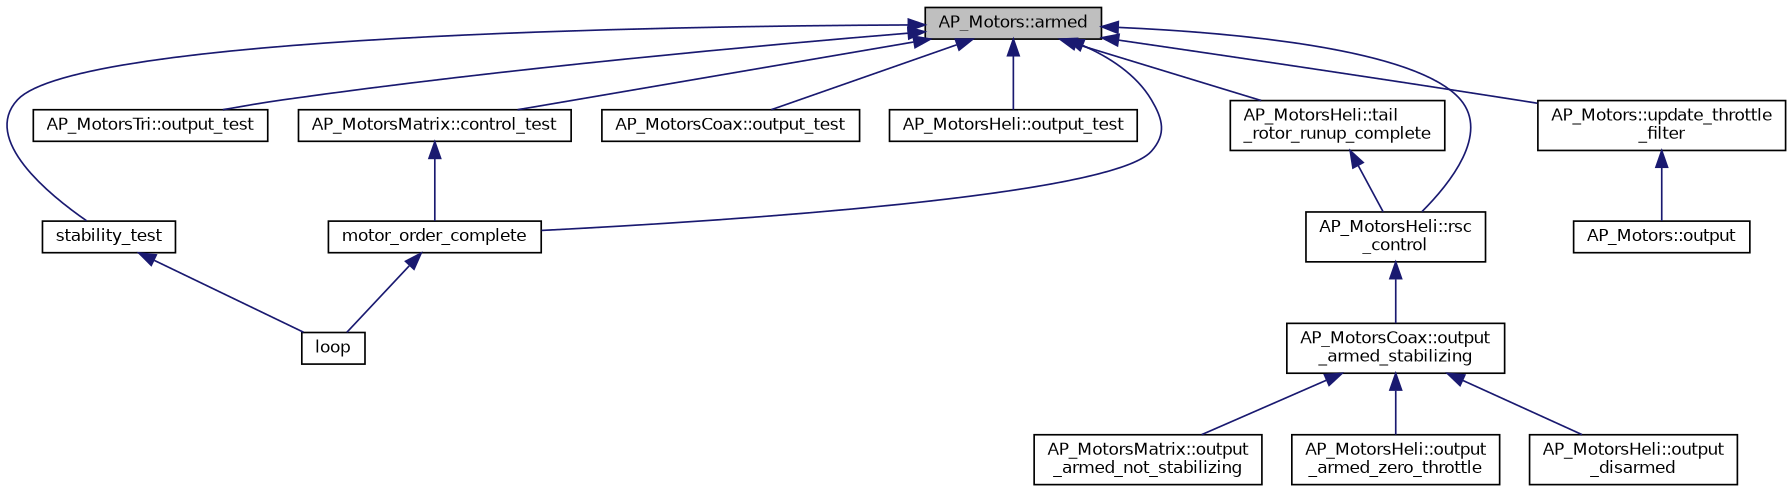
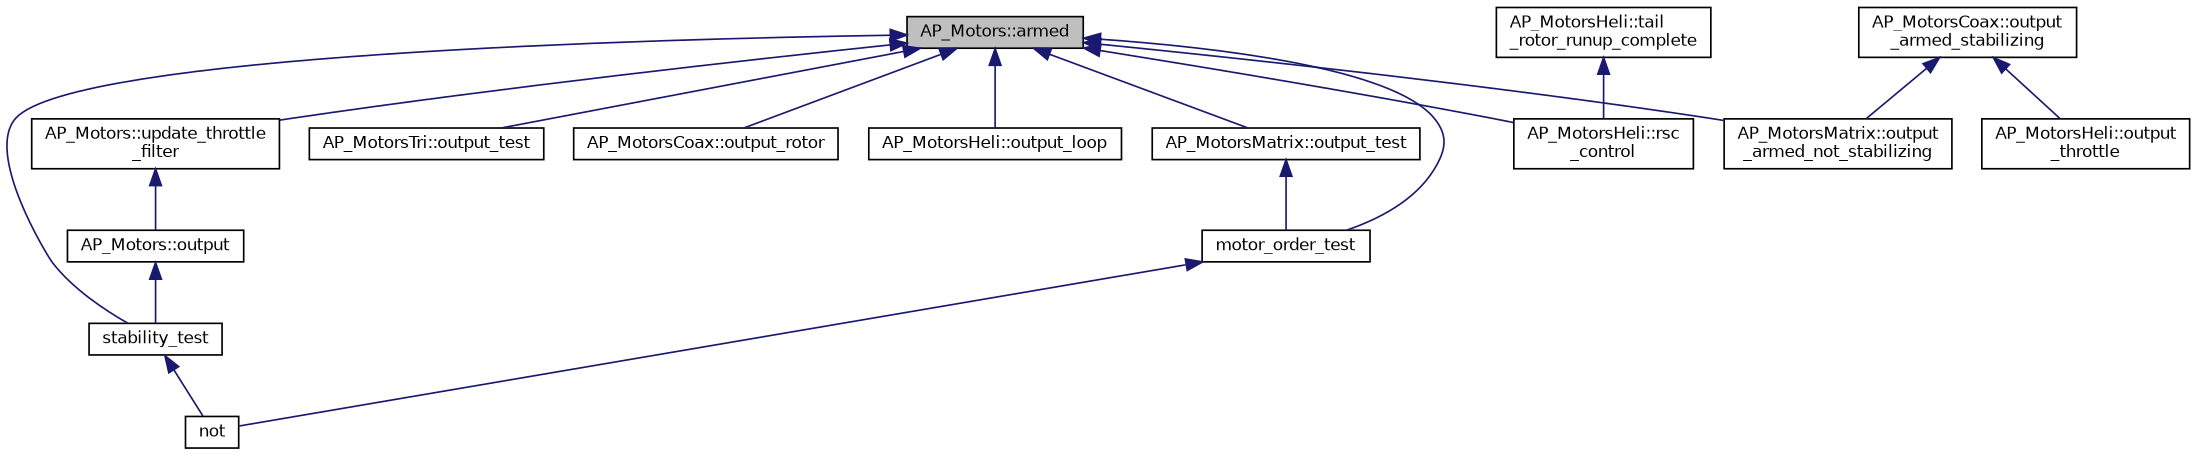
(1169, 72) -> (1413, 79)
(435, 126) -> (1286, 144)
(731, 126) -> (706, 144)
(1013, 126) -> (995, 144)
(435, 237) -> (1286, 246)
none -> (156, 301)
(1396, 301) -> none
(333, 348) -> (212, 432)
(1396, 460) -> none
(1633, 460) -> (2086, 144)
